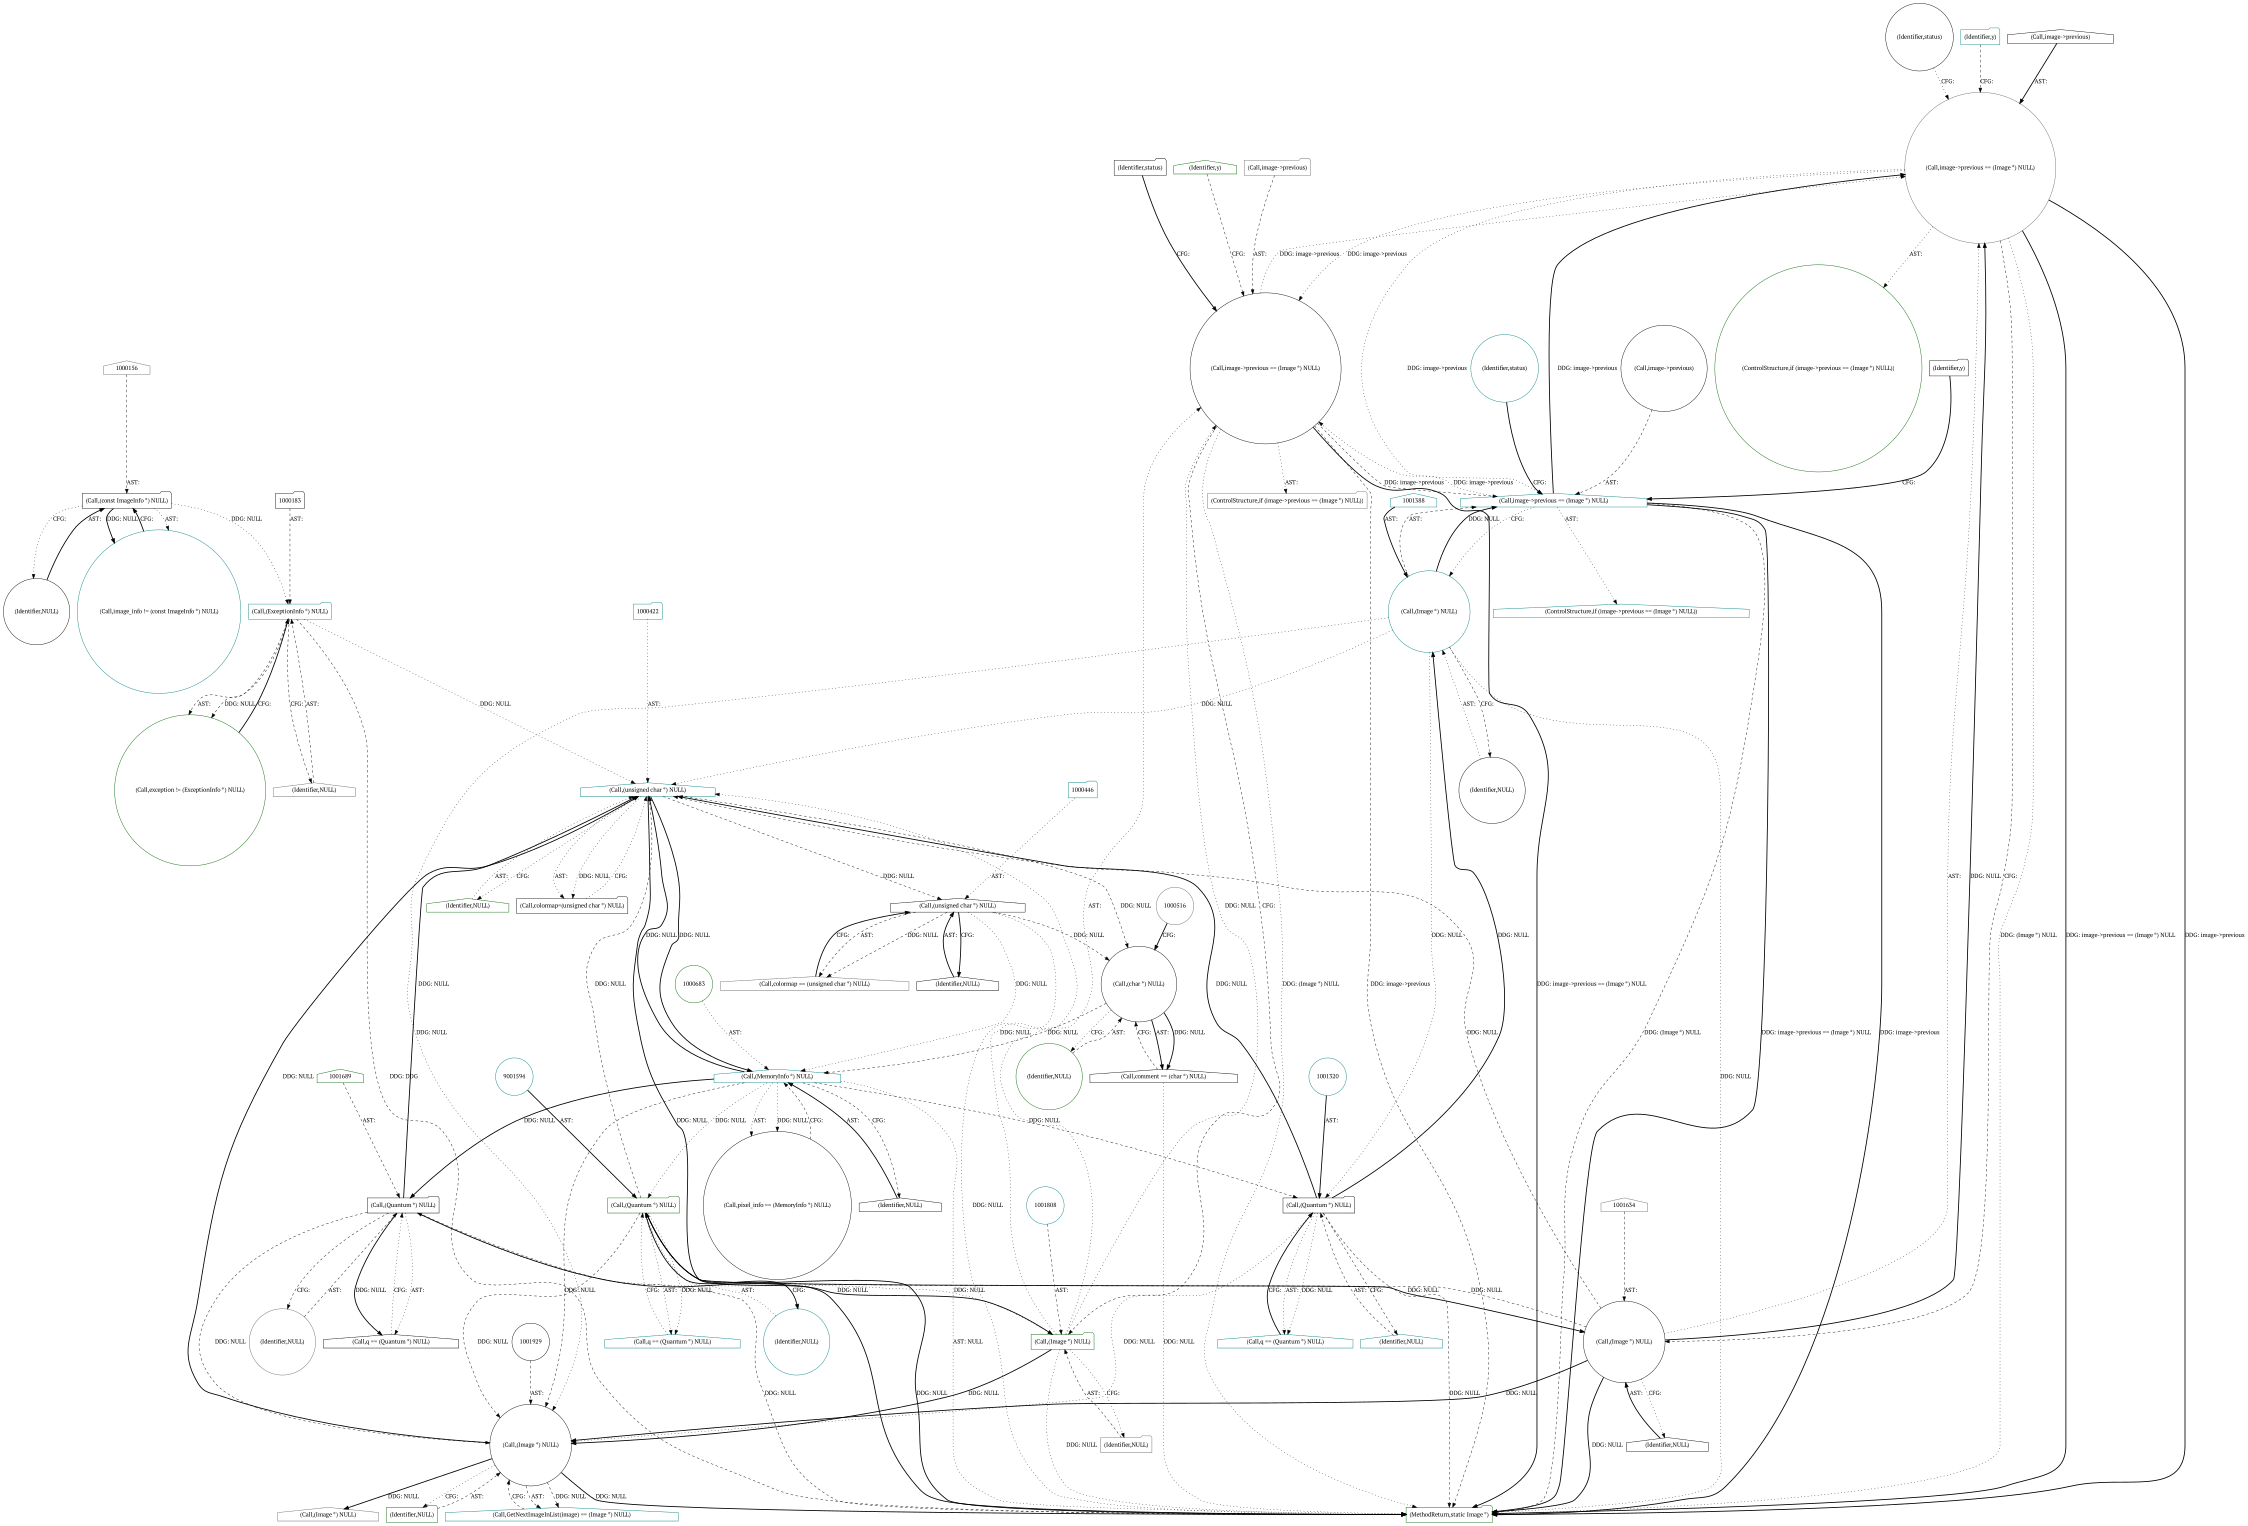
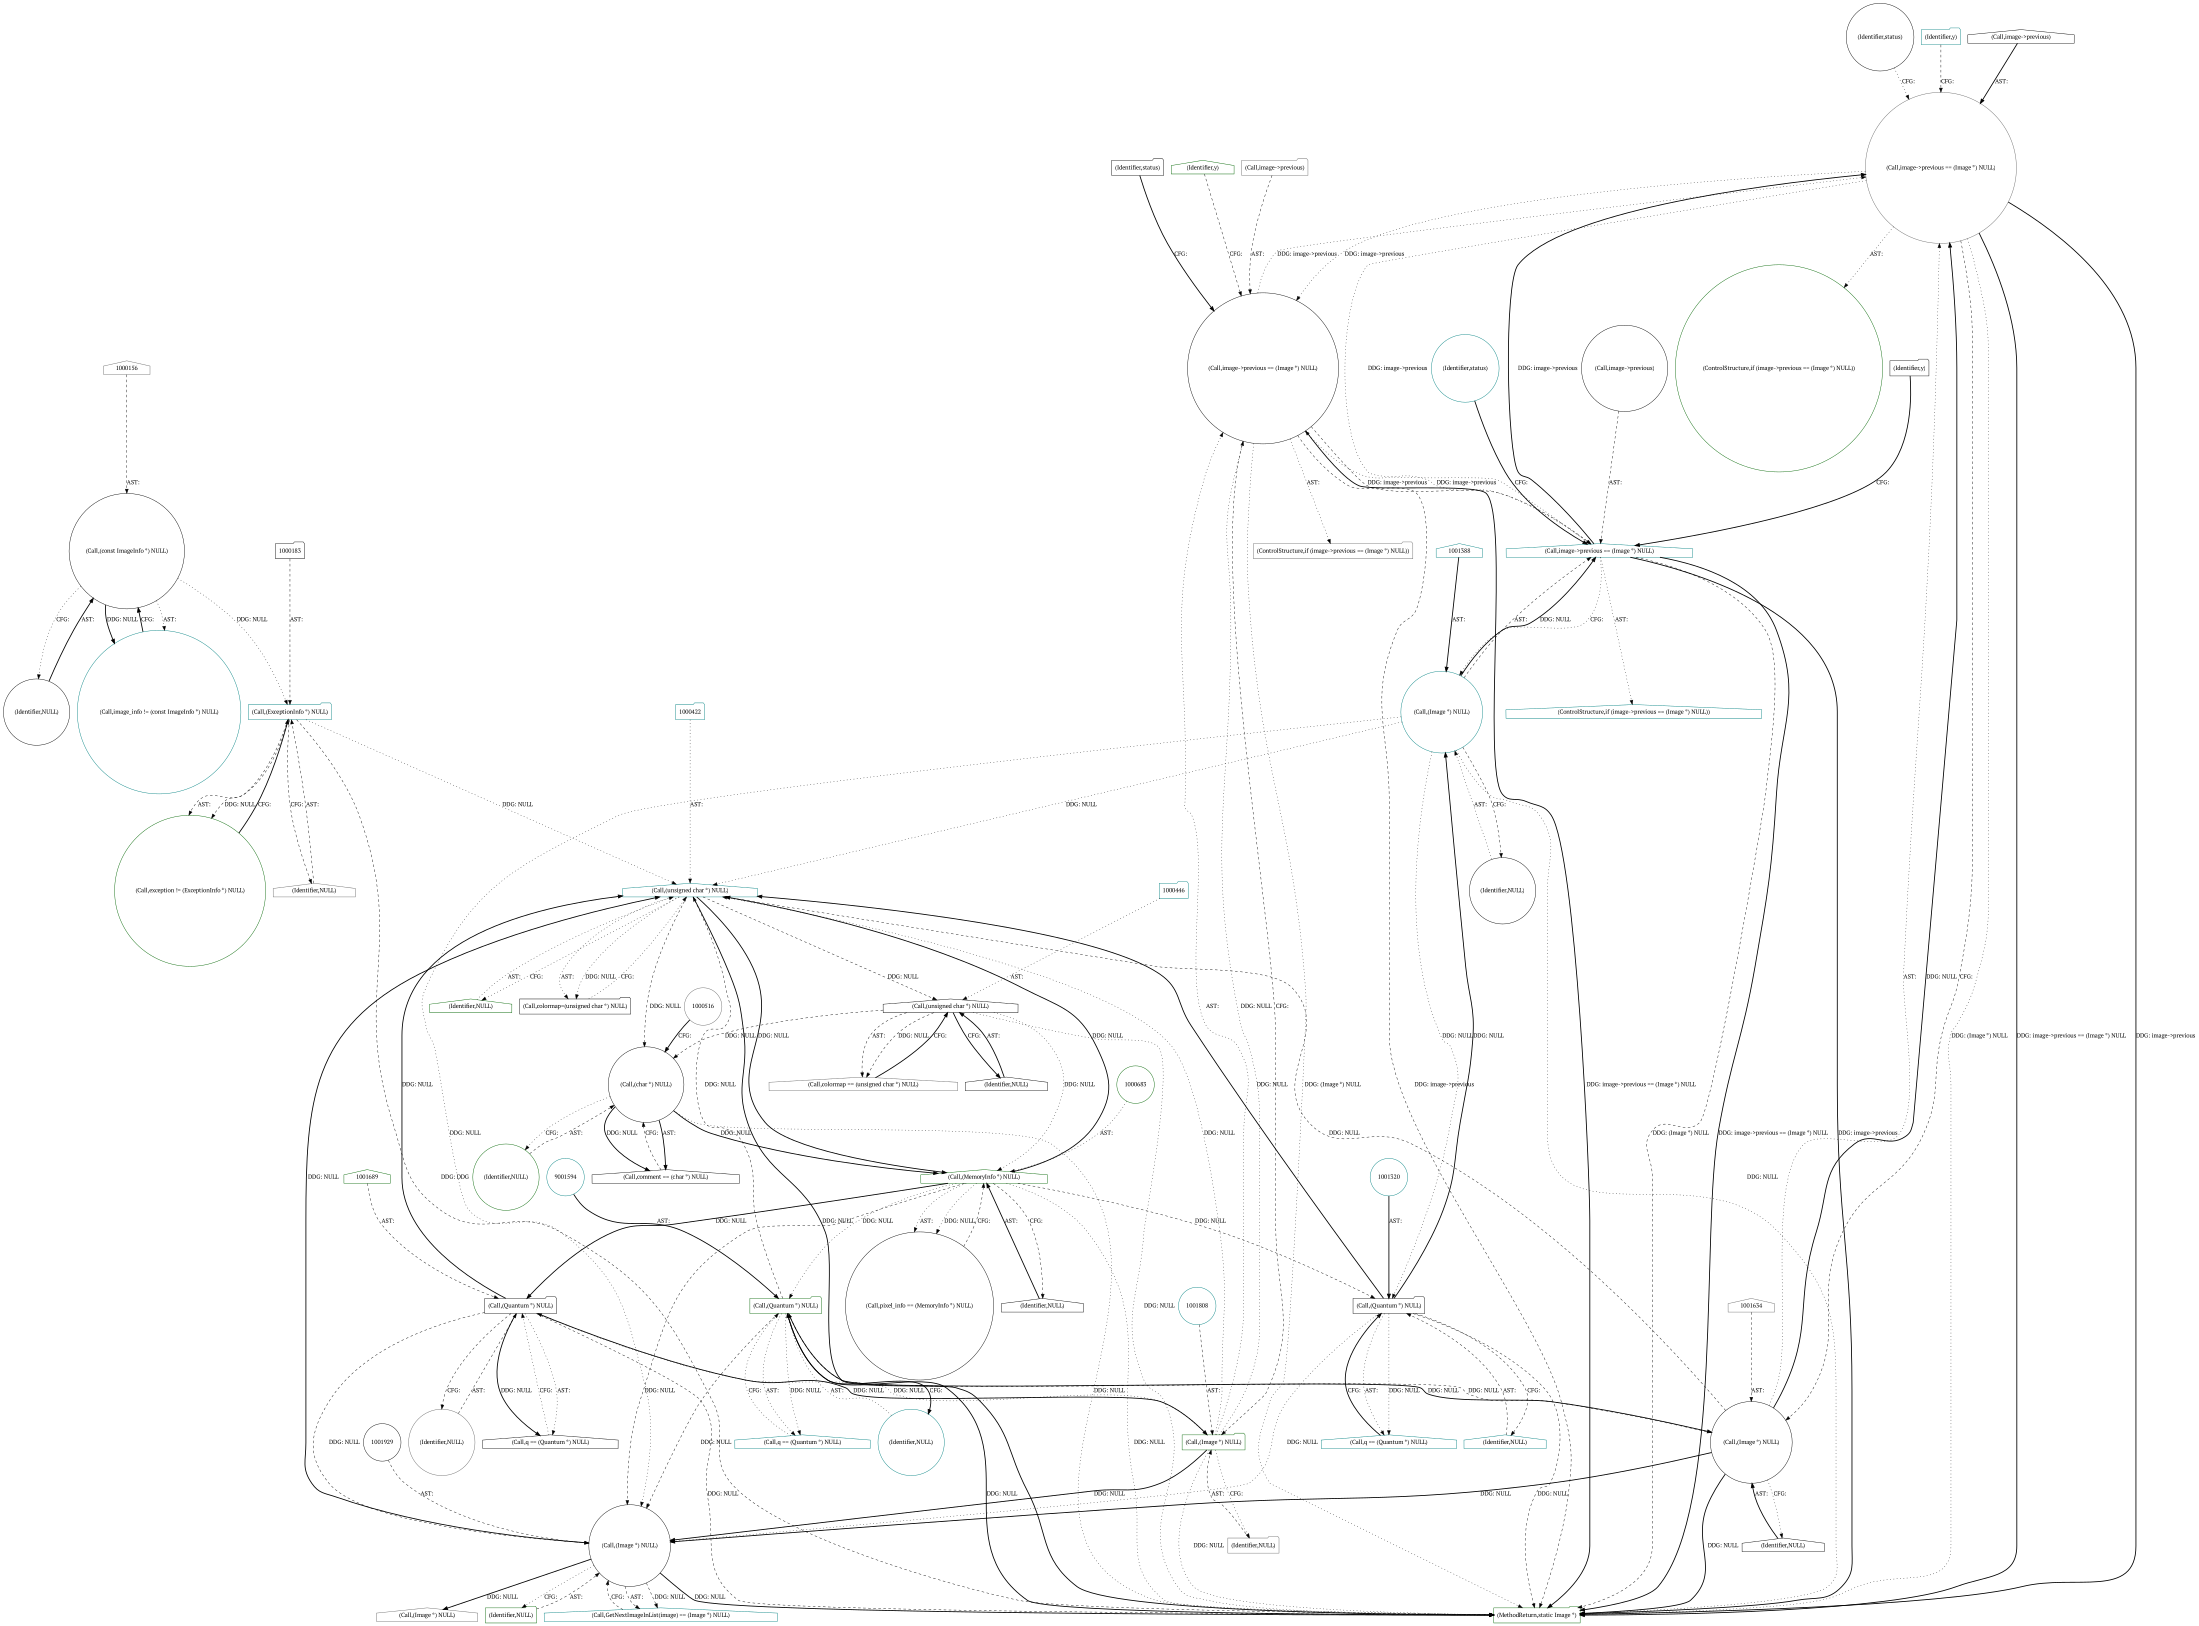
(127, 501) -> (127, 551)
(971, 1052) -> (800, 1155)
(777, 1077) -> (984, 1177)
(968, 1342) -> (1149, 1442)
(1164, 1400) -> (1100, 1357)
